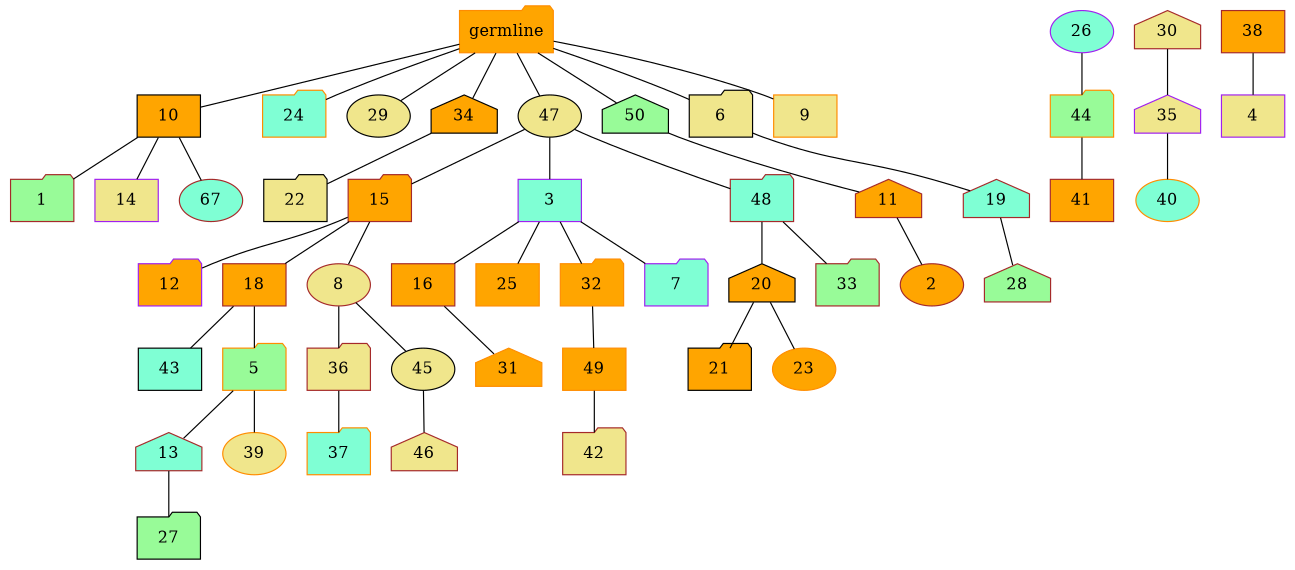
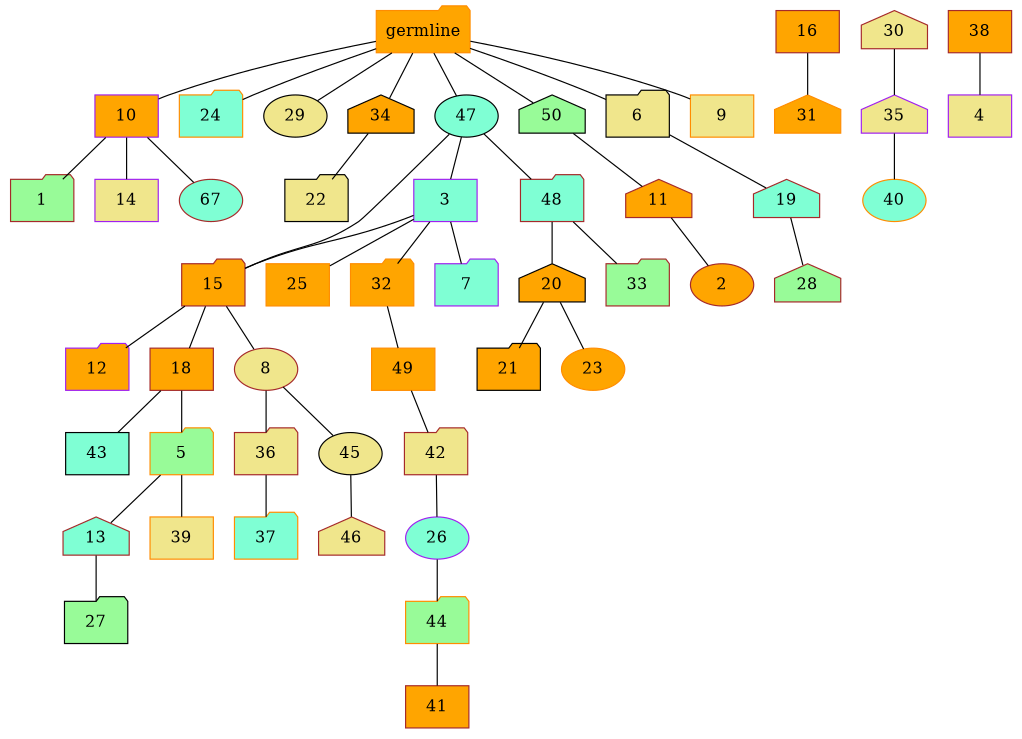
(169, 116) -> (127, 116)
(550, 116) -> (467, 116)
(487, 243) -> (346, 237)
(254, 454) -> (182, 538)
none -> (437, 496)
